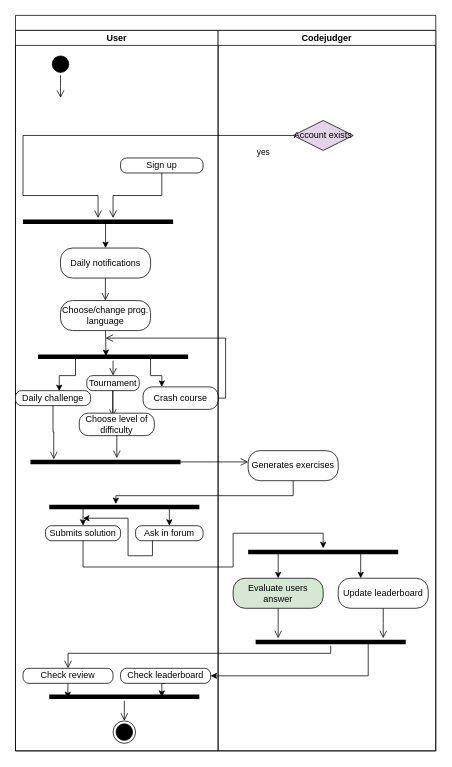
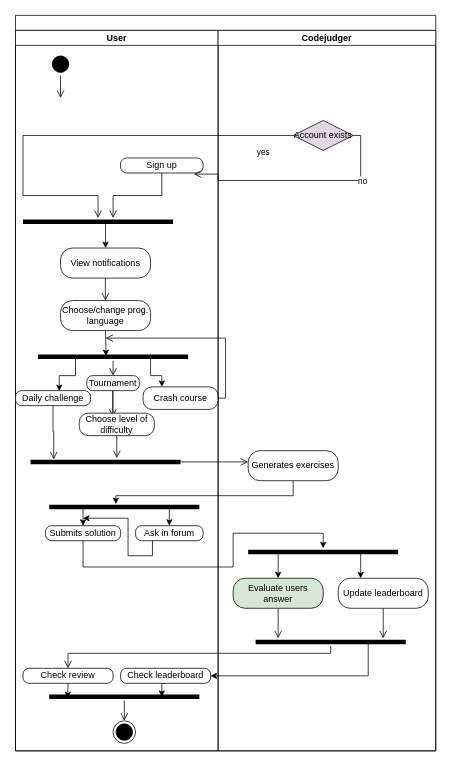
none -> (316, 180)
(105, 263) -> (105, 263)
